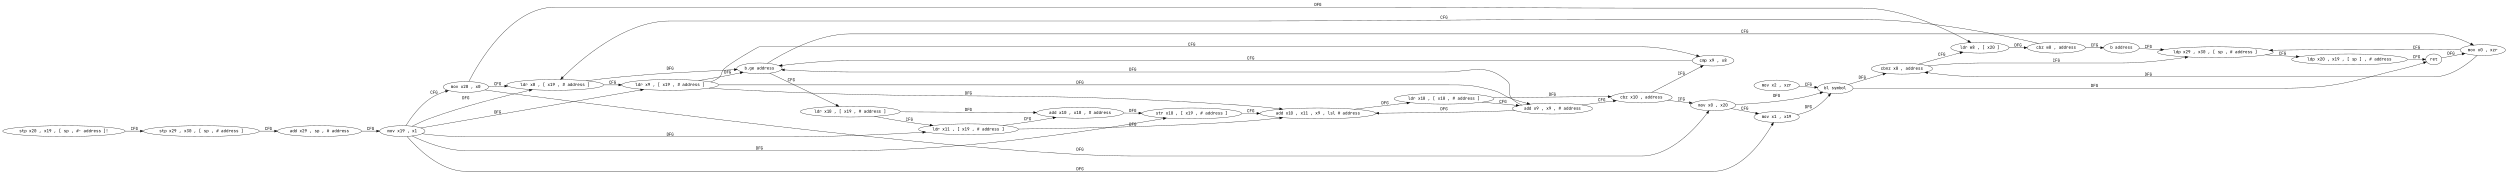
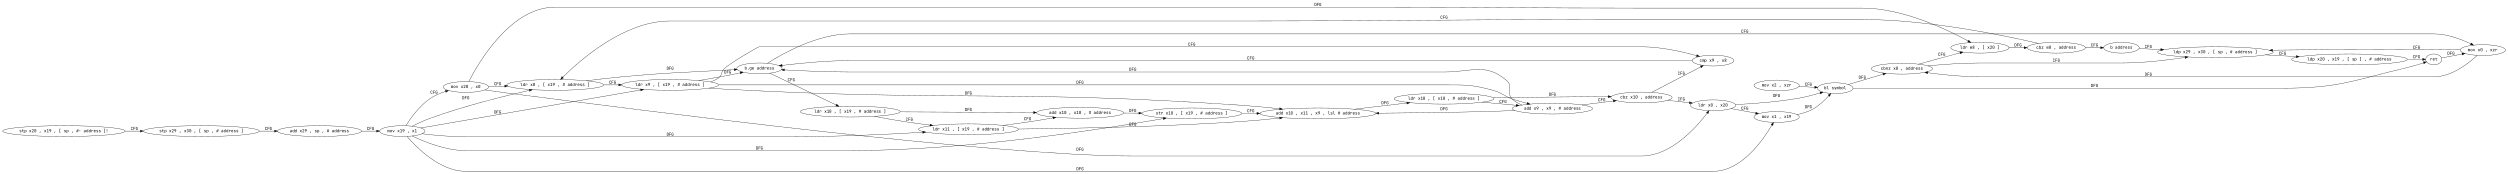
(1713, 105) -> (1713, 105)
